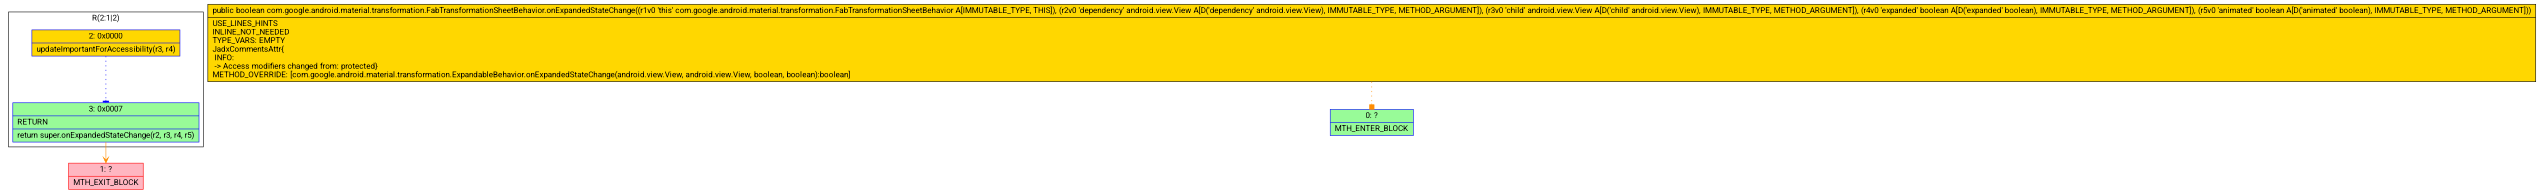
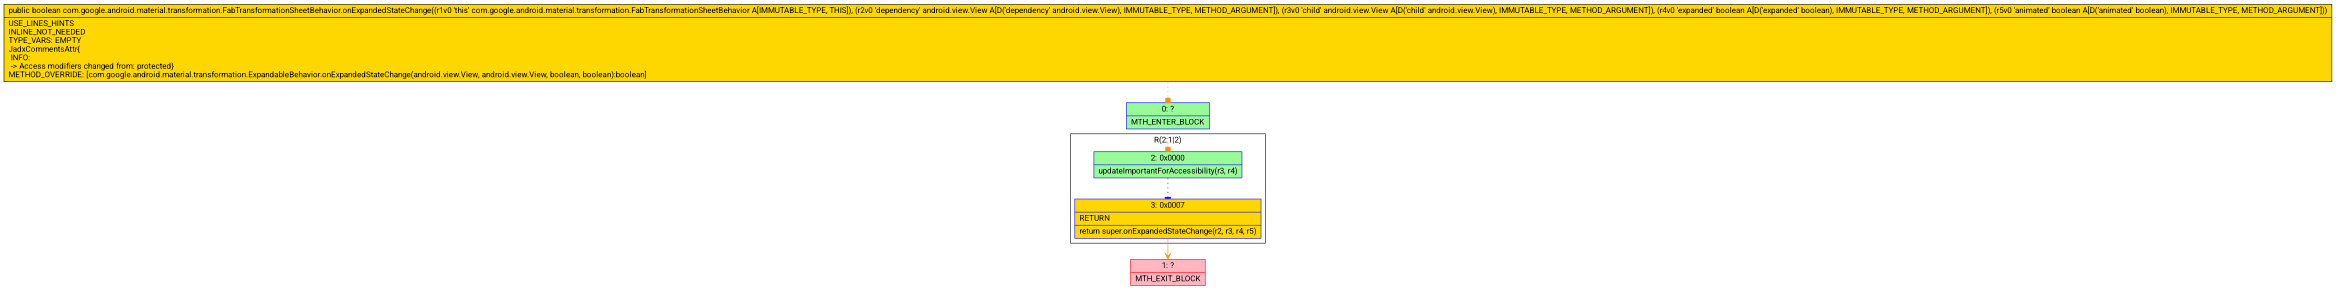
(106, 43) -> (1168, 165)
(106, 122) -> (1168, 219)
none -> (1168, 137)
